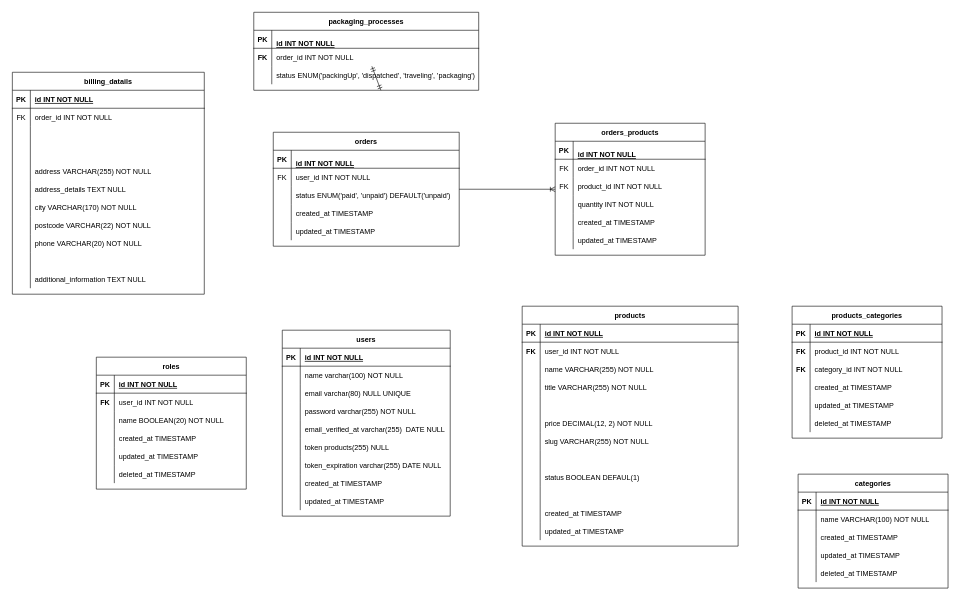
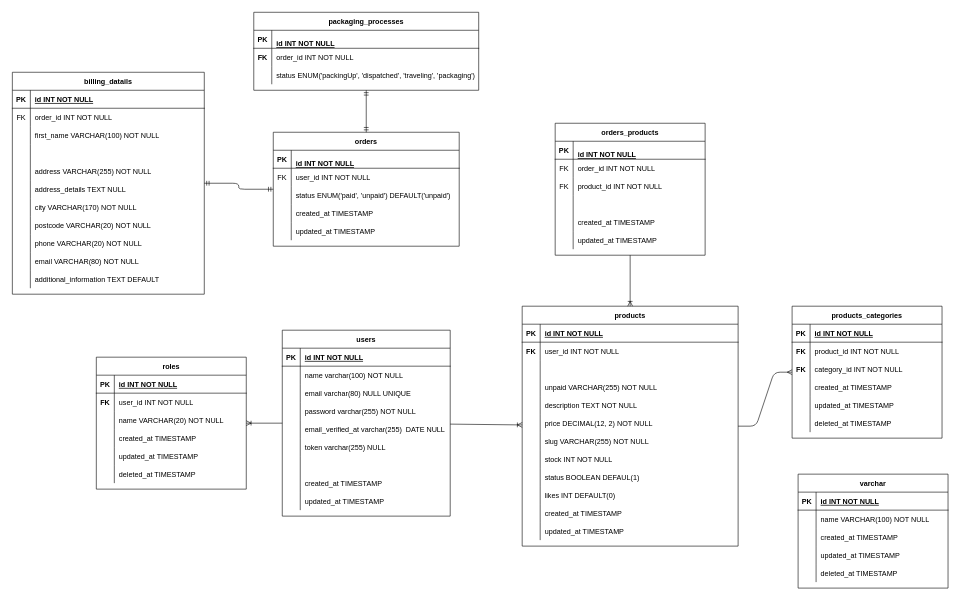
(377, 79) -> (366, 112)
none -> (117, 135)
none -> (239, 186)
(507, 189) -> none
(639, 204) -> none
(90, 226) -> (90, 226)
none -> (117, 261)
(93, 280) -> (99, 280)
none -> (630, 302)
(639, 369) -> none
(595, 388) -> (598, 388)
none -> (765, 399)
none -> (639, 405)
(166, 421) -> (166, 421)
none -> (251, 423)
none -> (488, 425)
(351, 448) -> (349, 448)
none -> (639, 459)
(375, 465) -> none
(873, 484) -> (873, 484)
none -> (639, 495)
